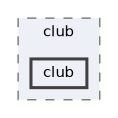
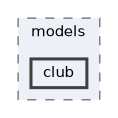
(59, 32) -> (59, 32)
